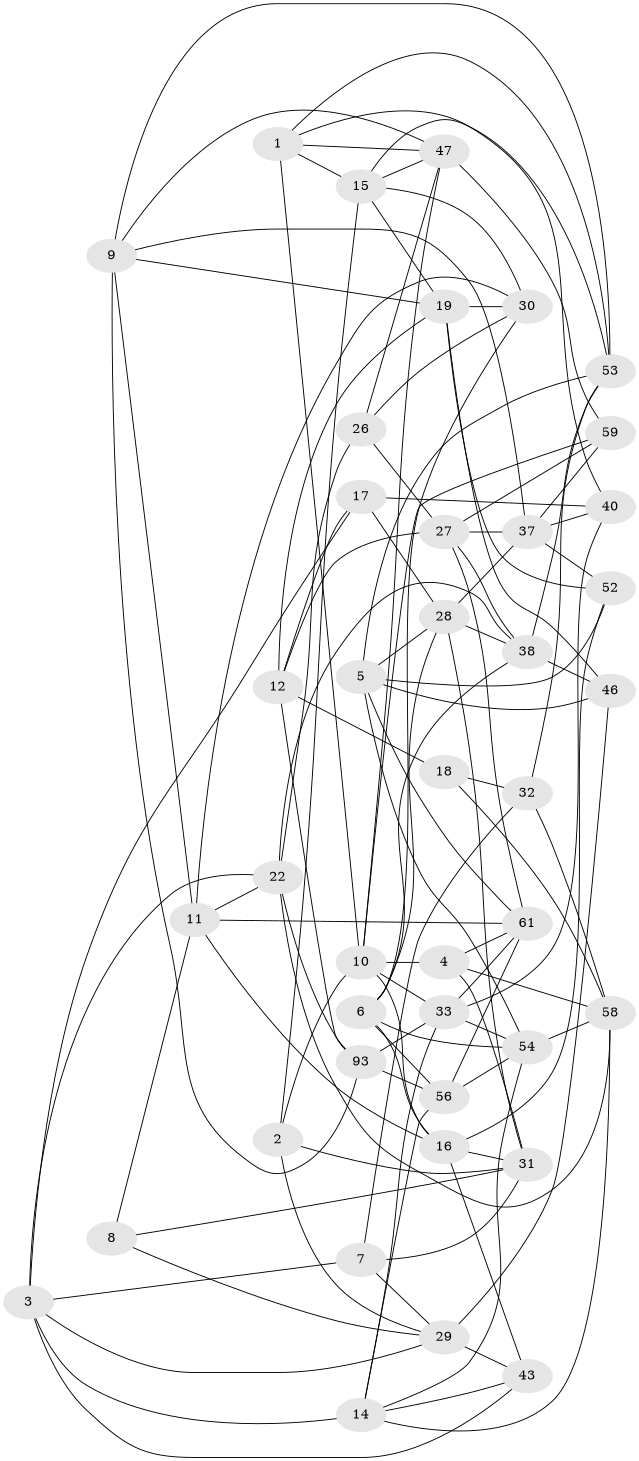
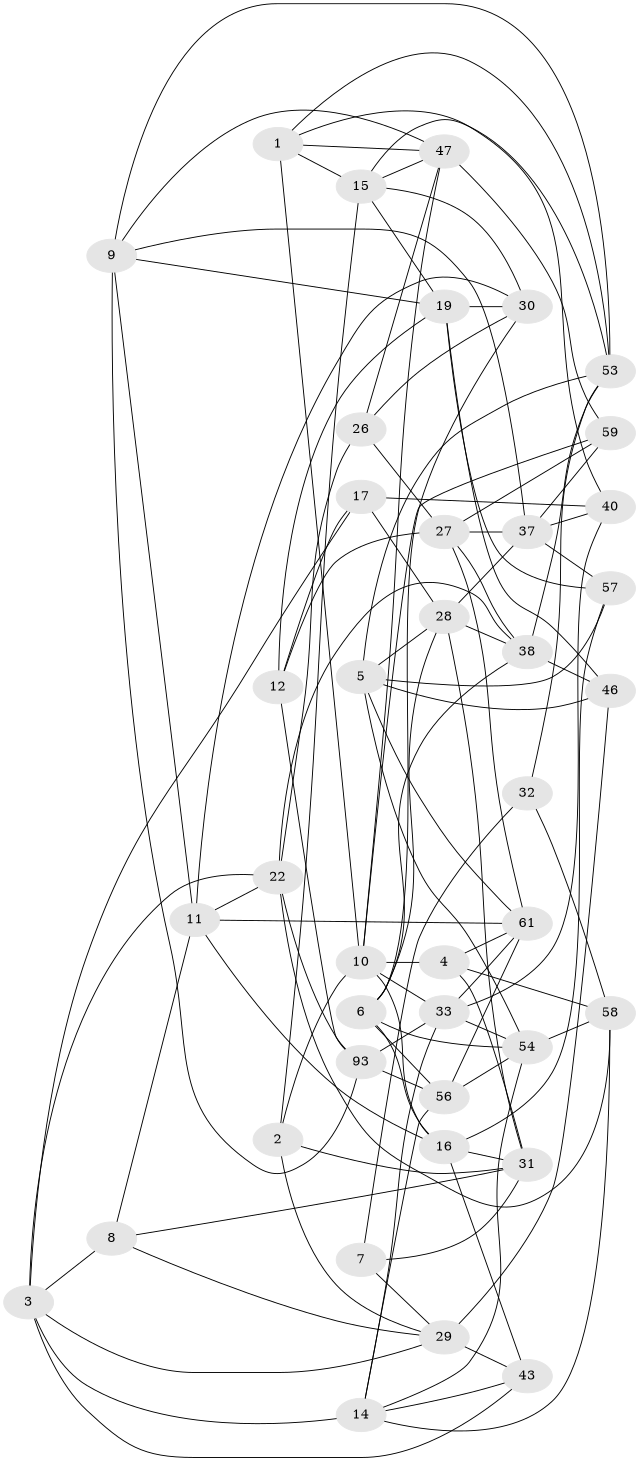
(611, 588) -> (611, 588)
(444, 772) -> none
(195, 1281) -> (70, 1270)
